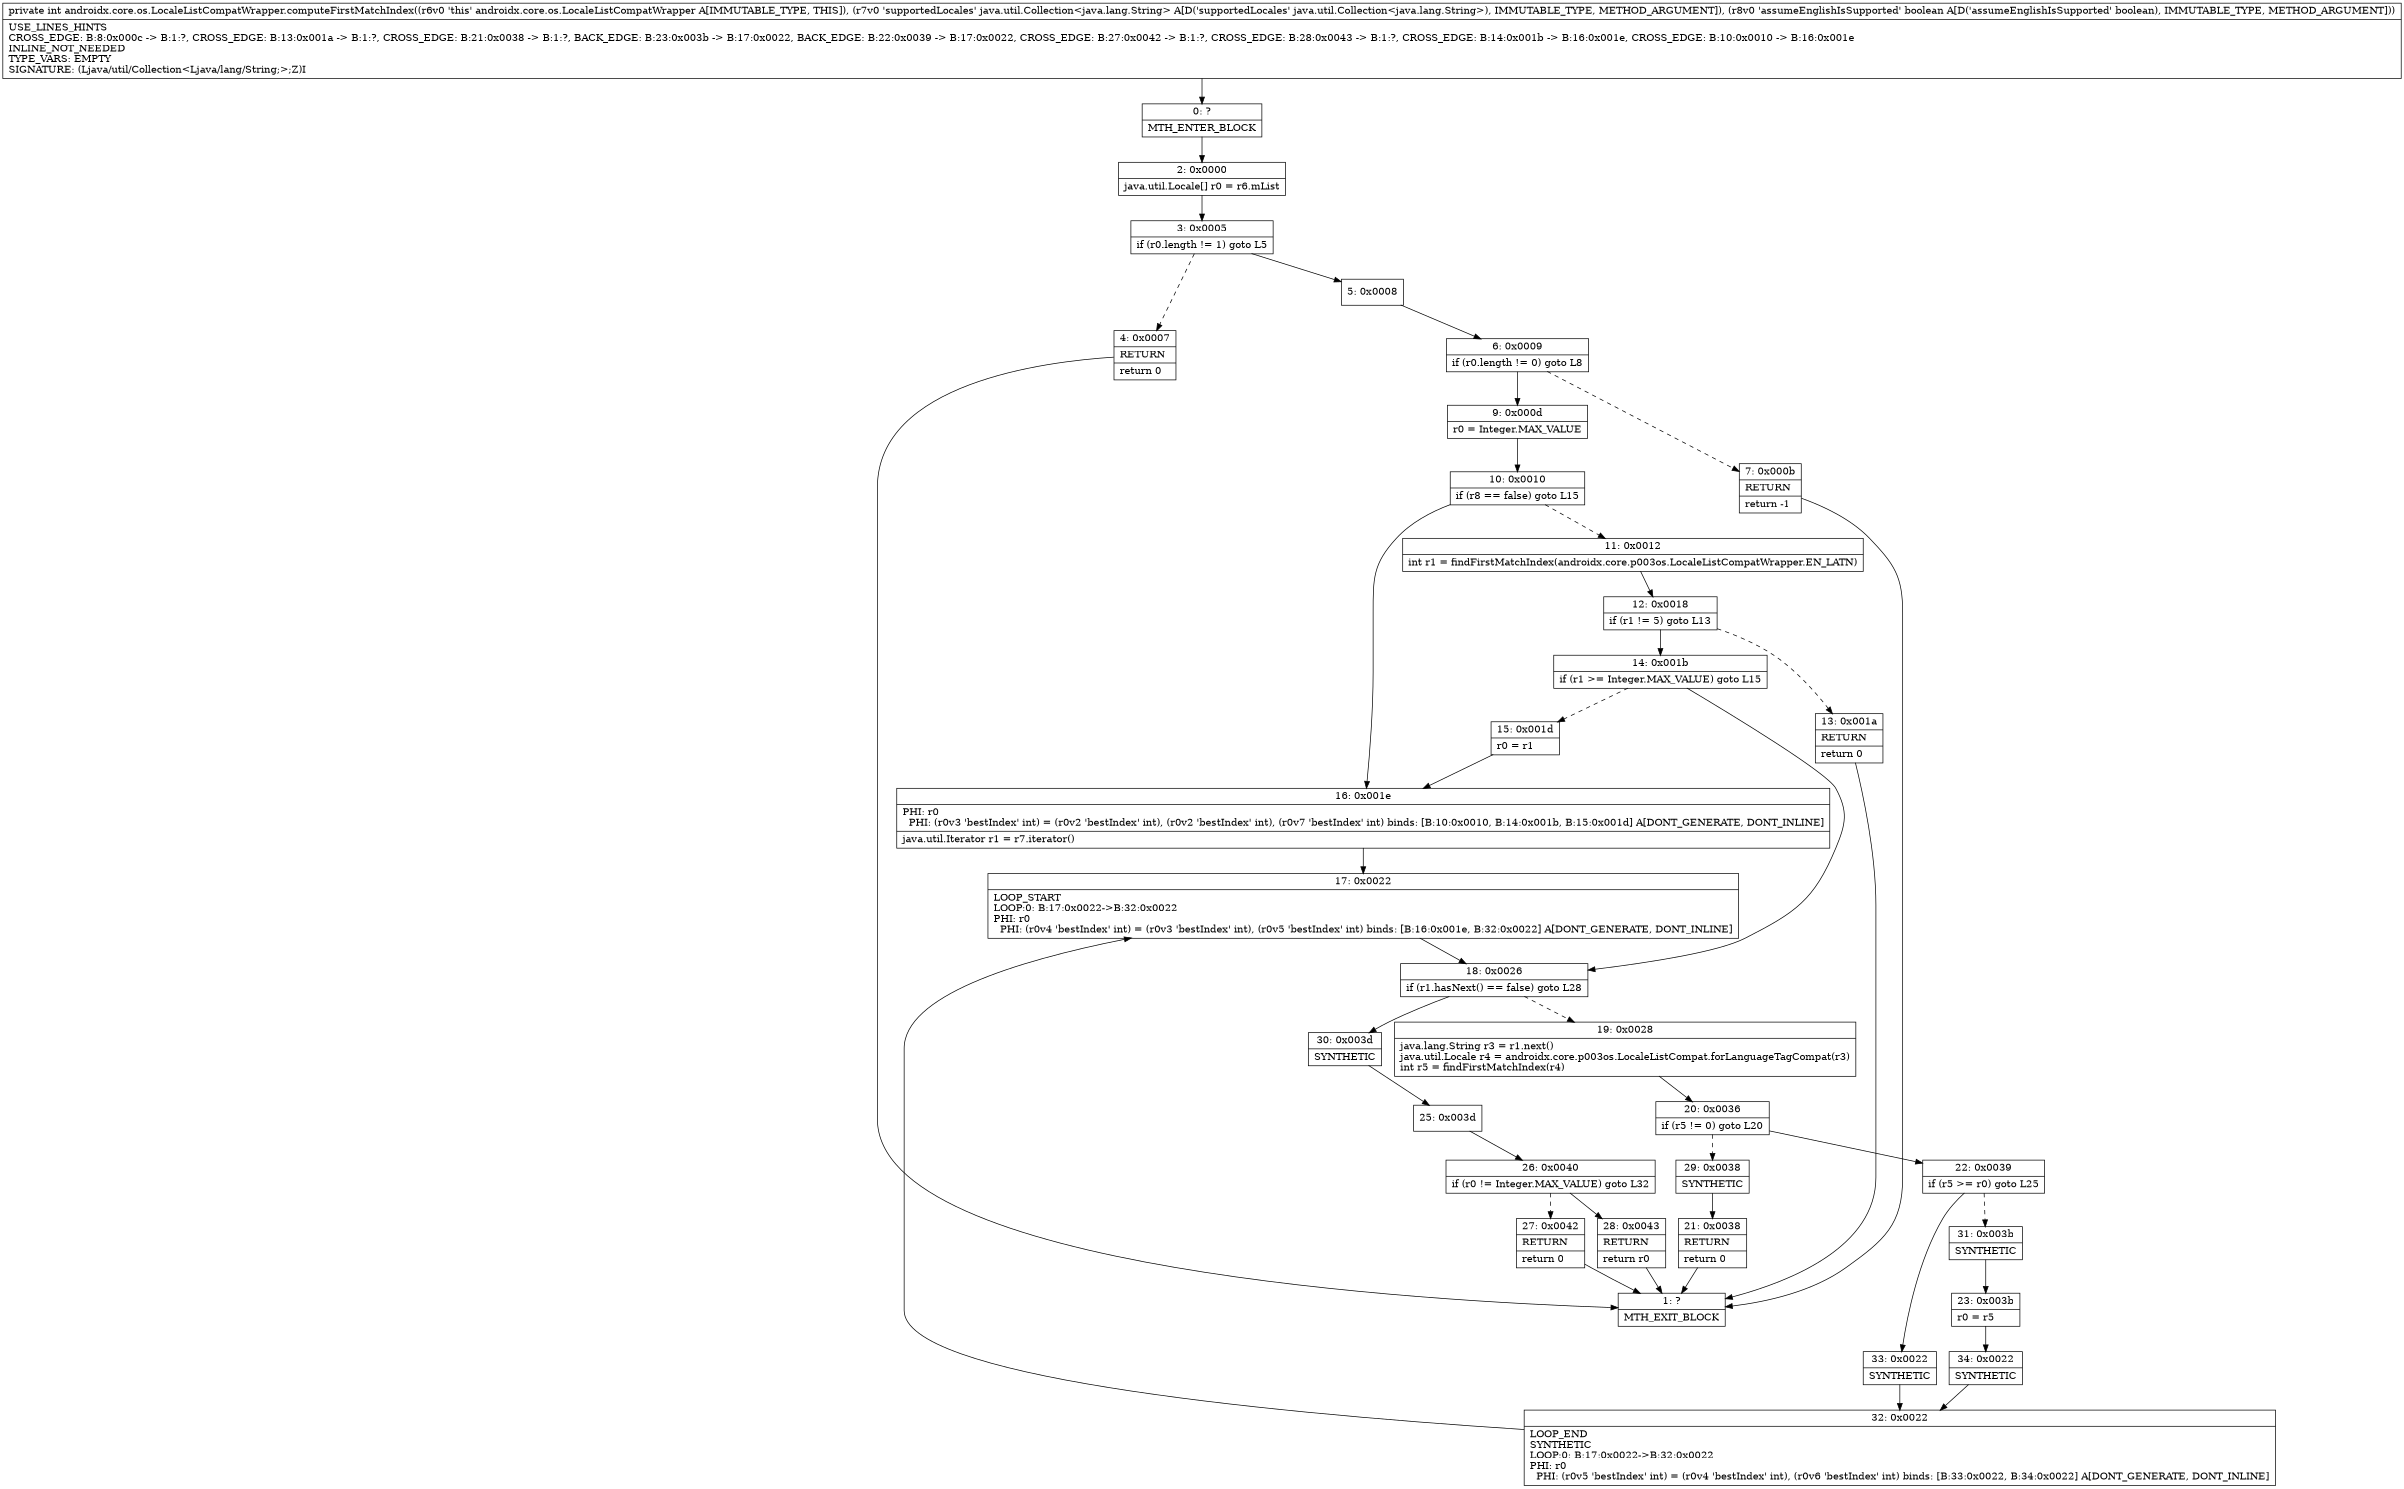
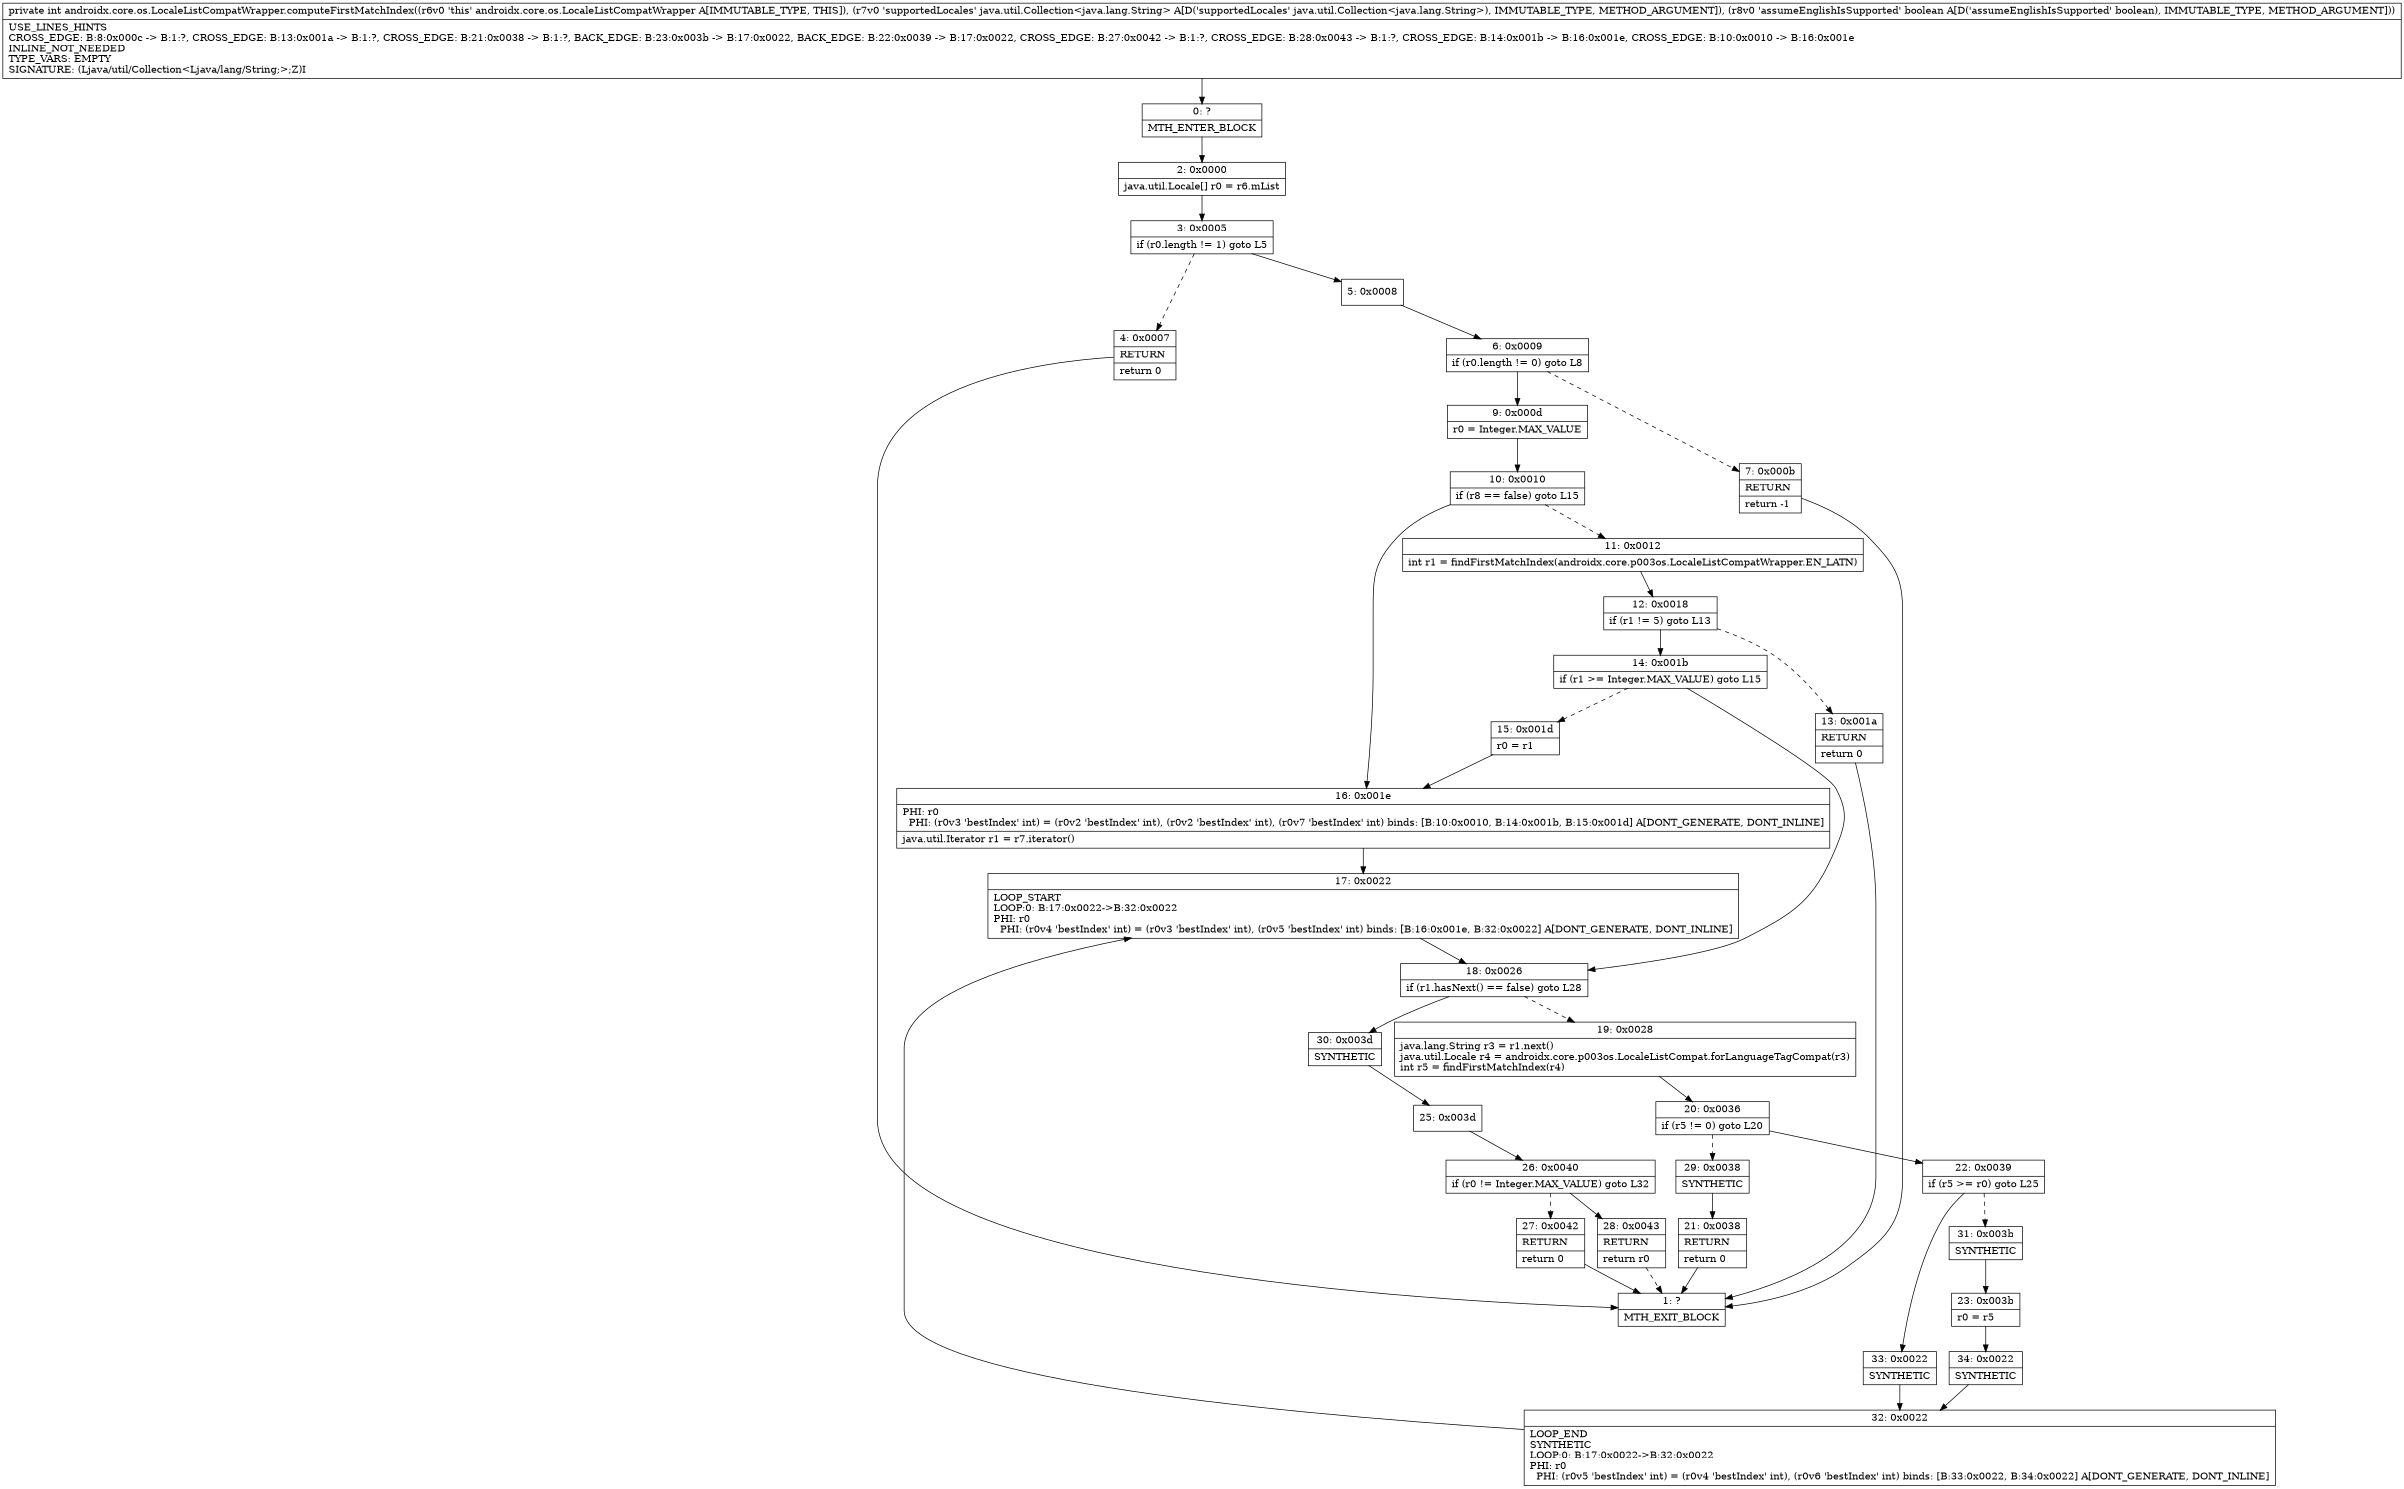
(1652, 1277) -> (1652, 1277)
